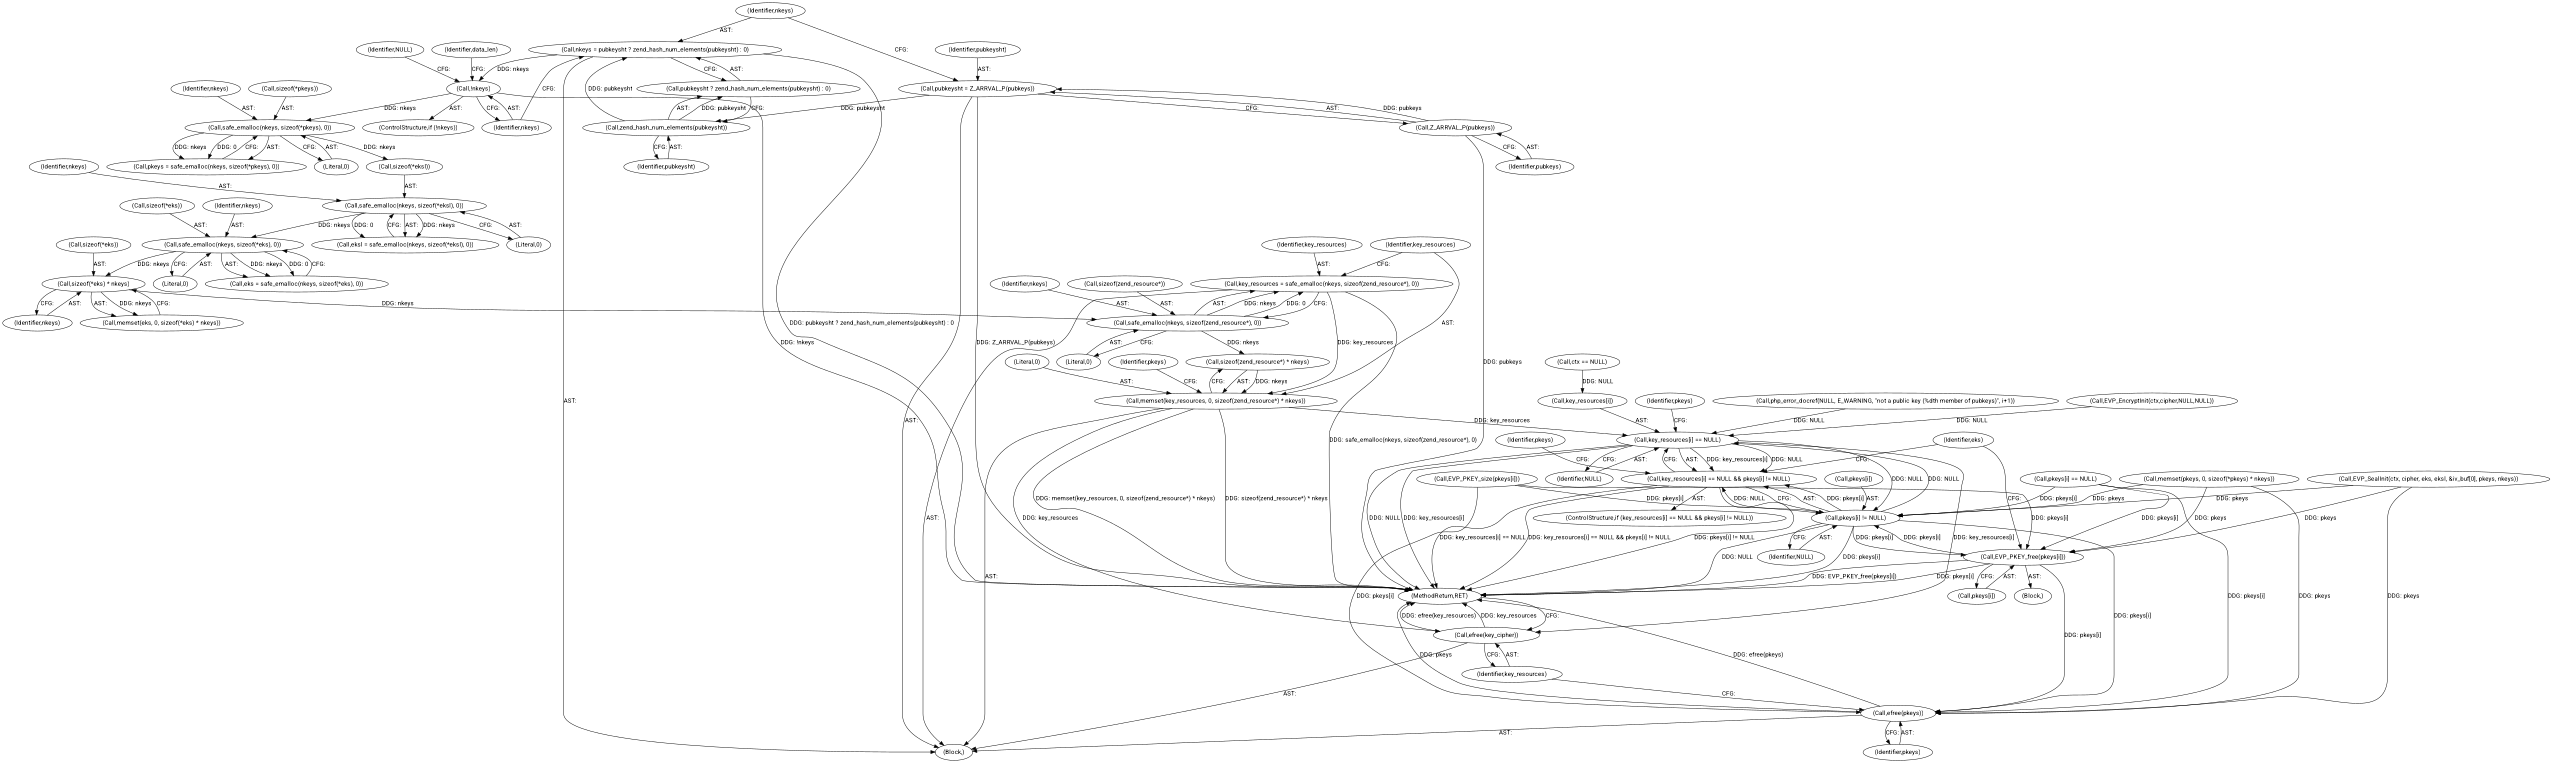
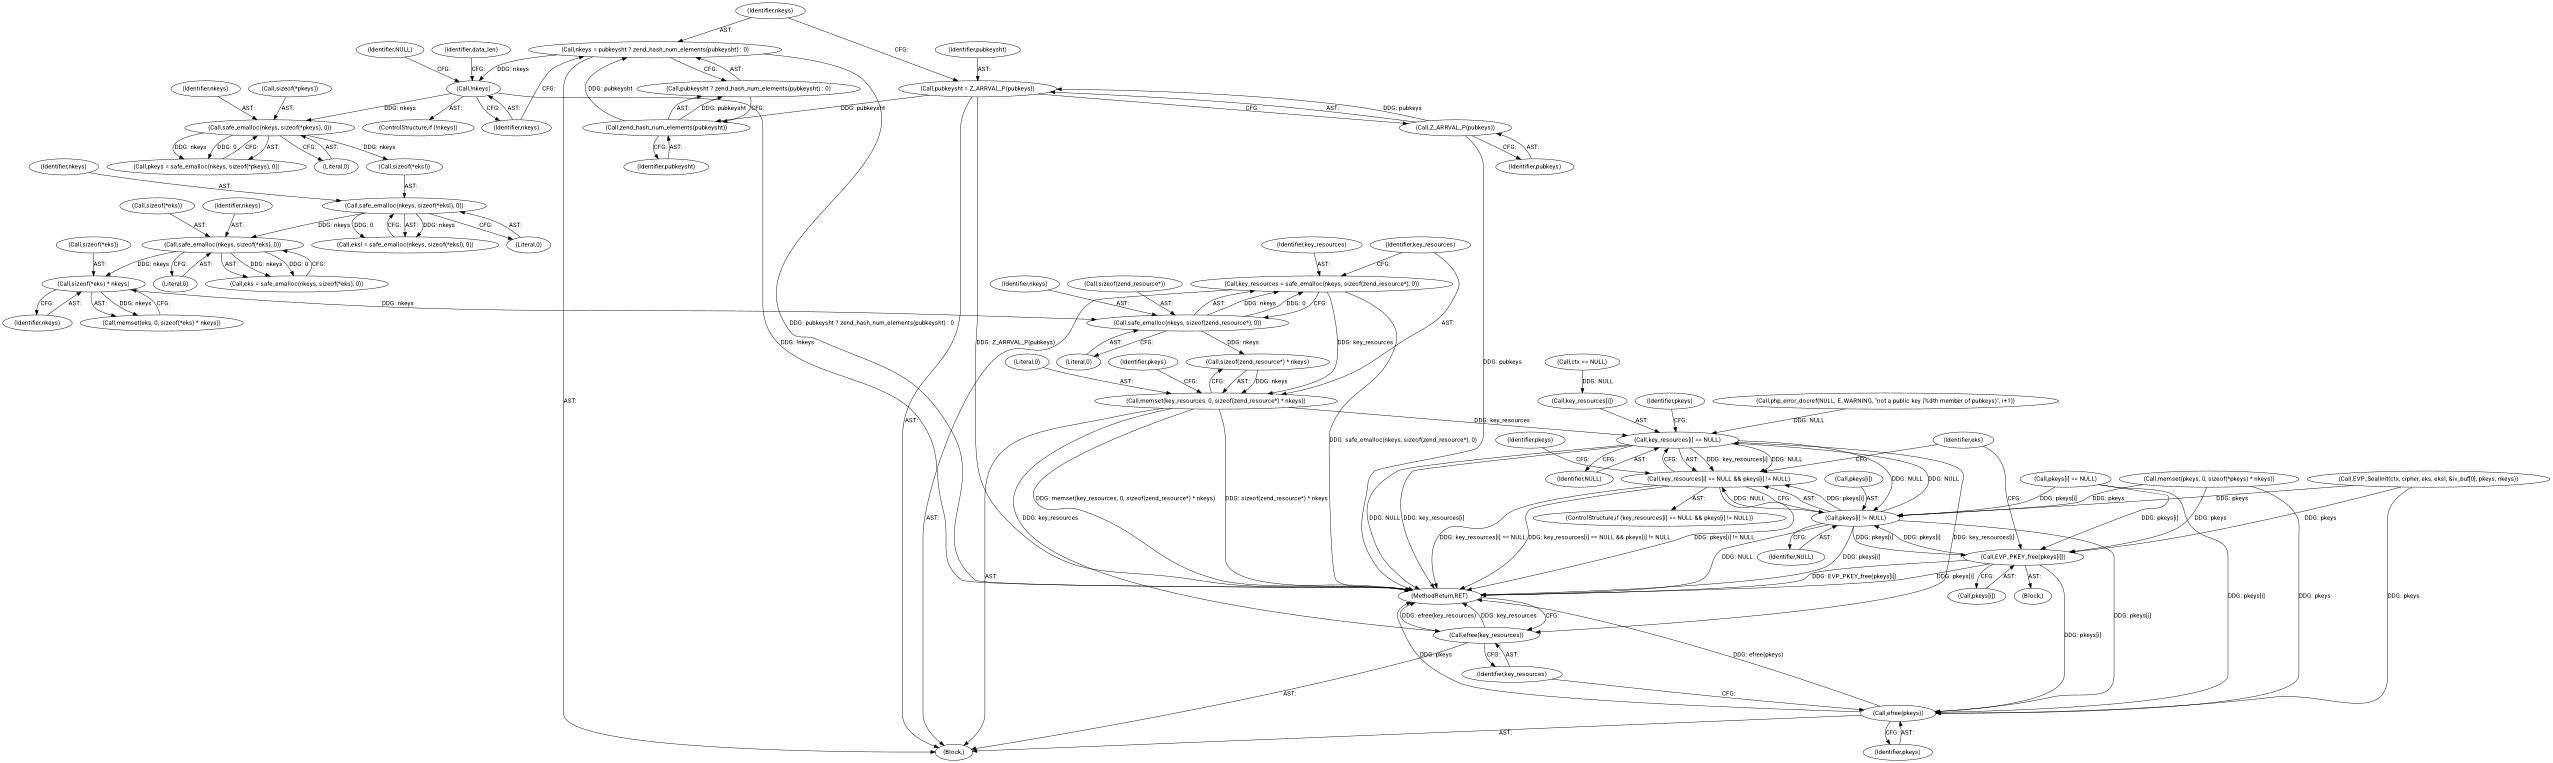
(2152, 401) -> none
(1477, 479) -> none
(1486, 635) -> (1486, 635)
